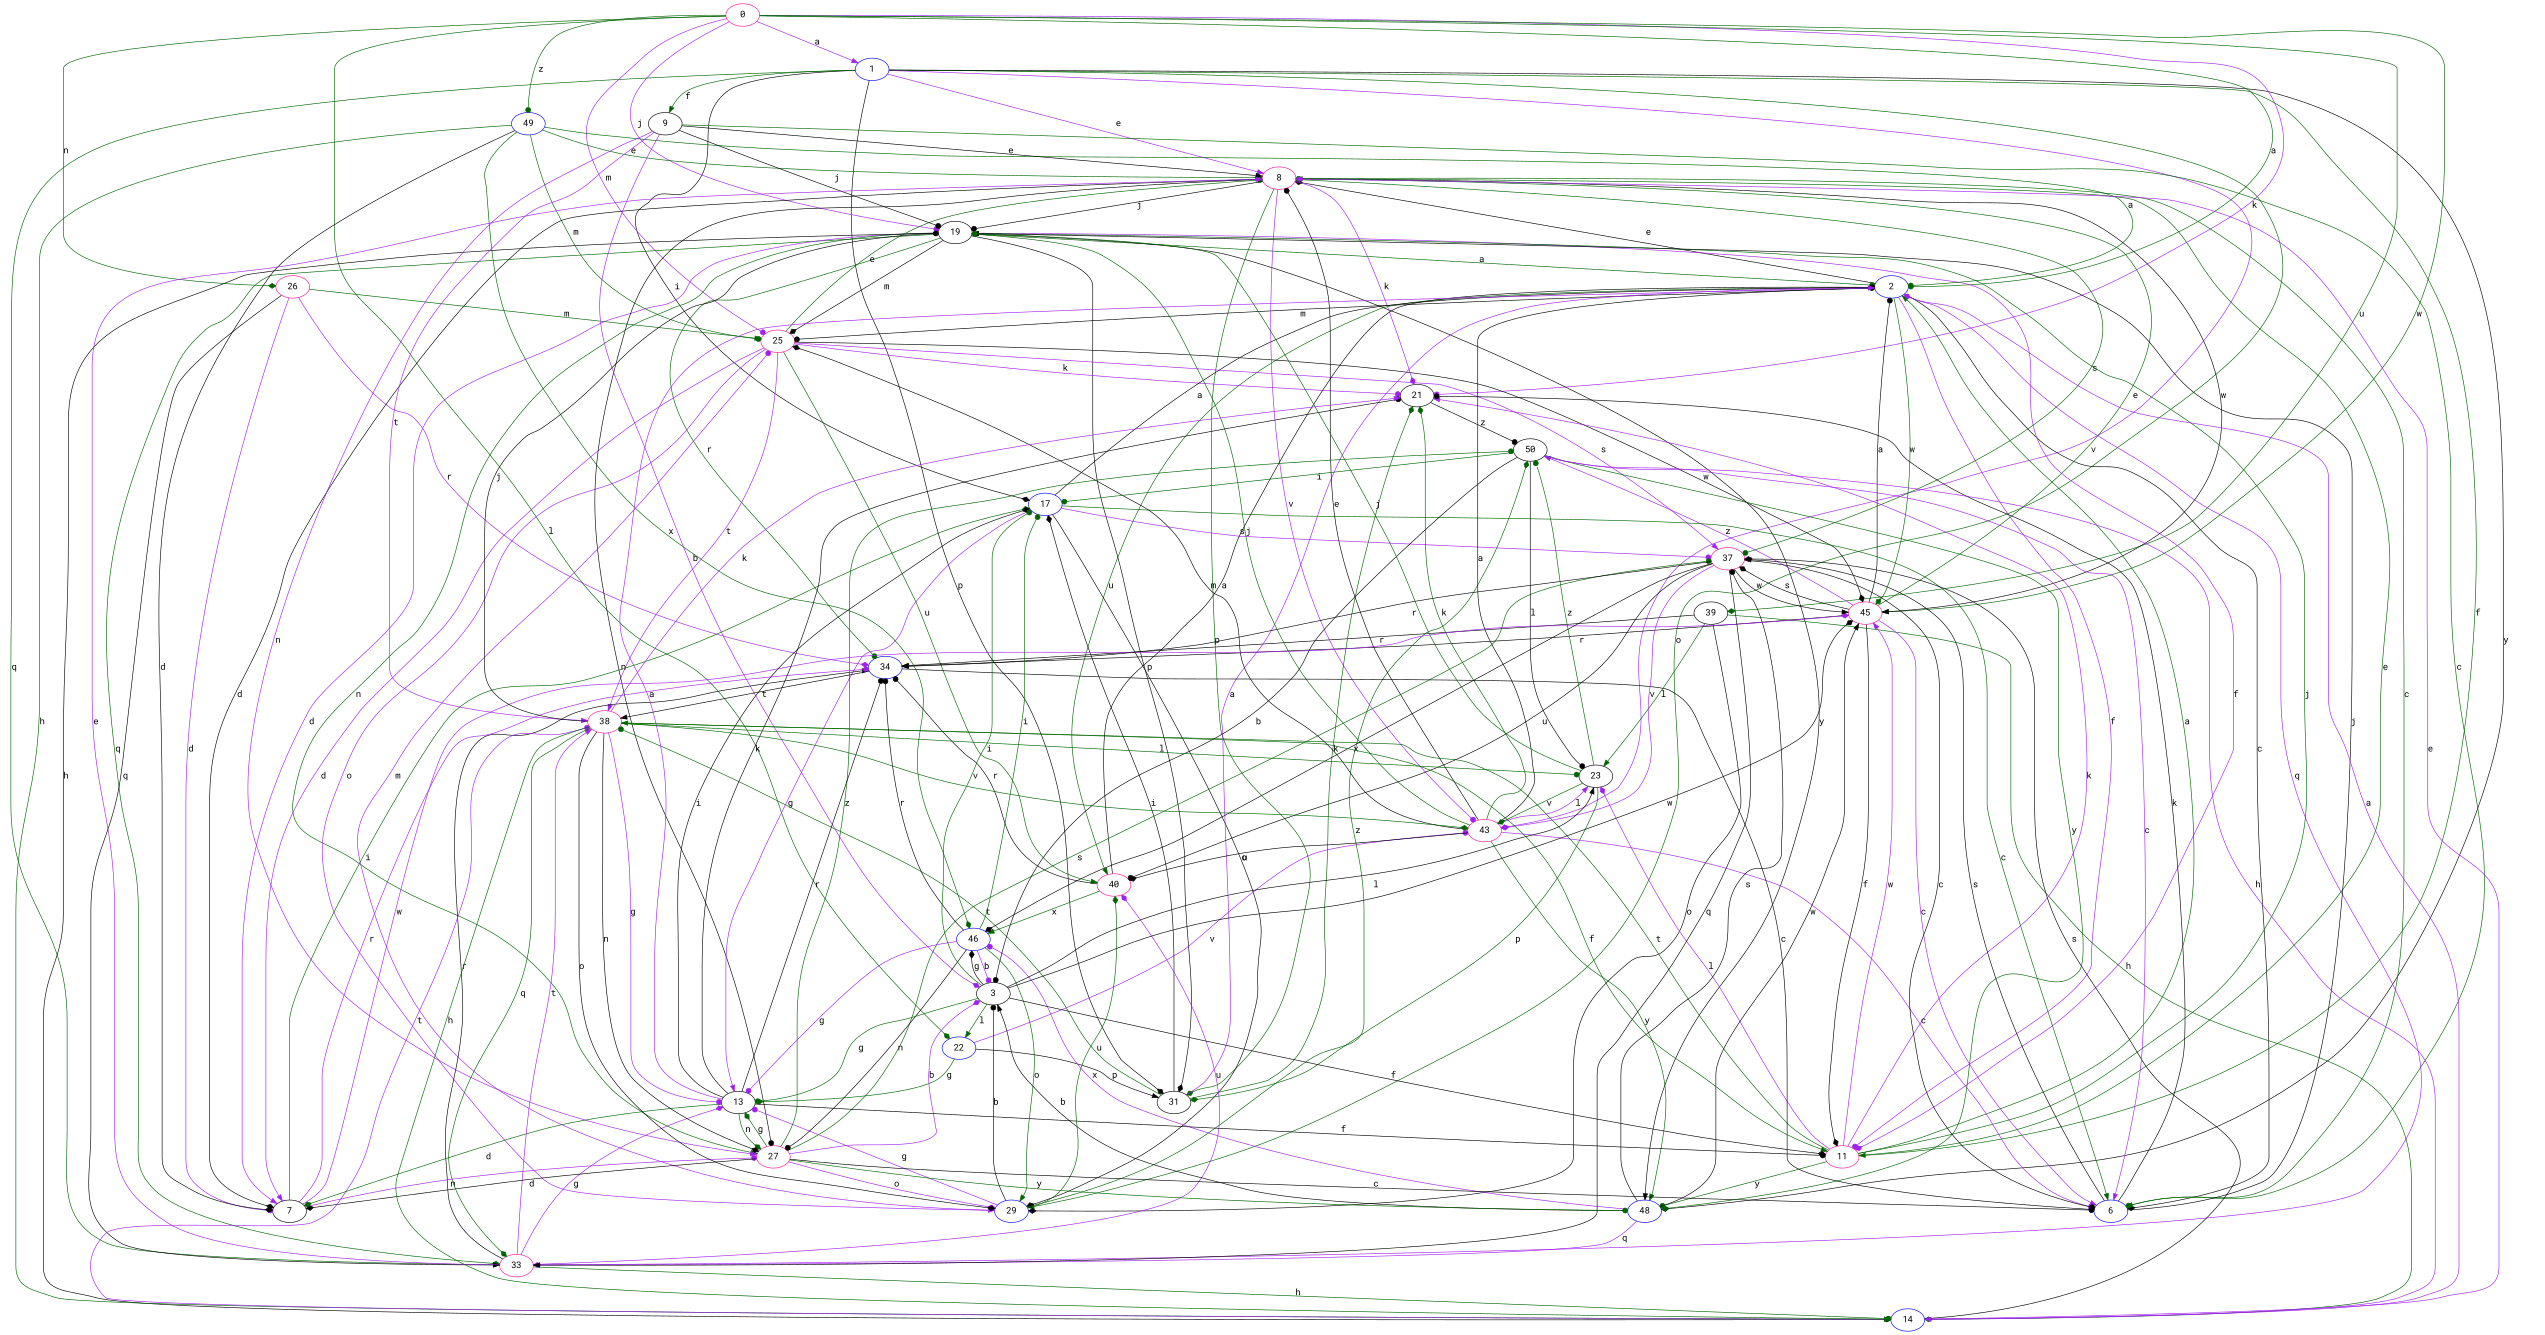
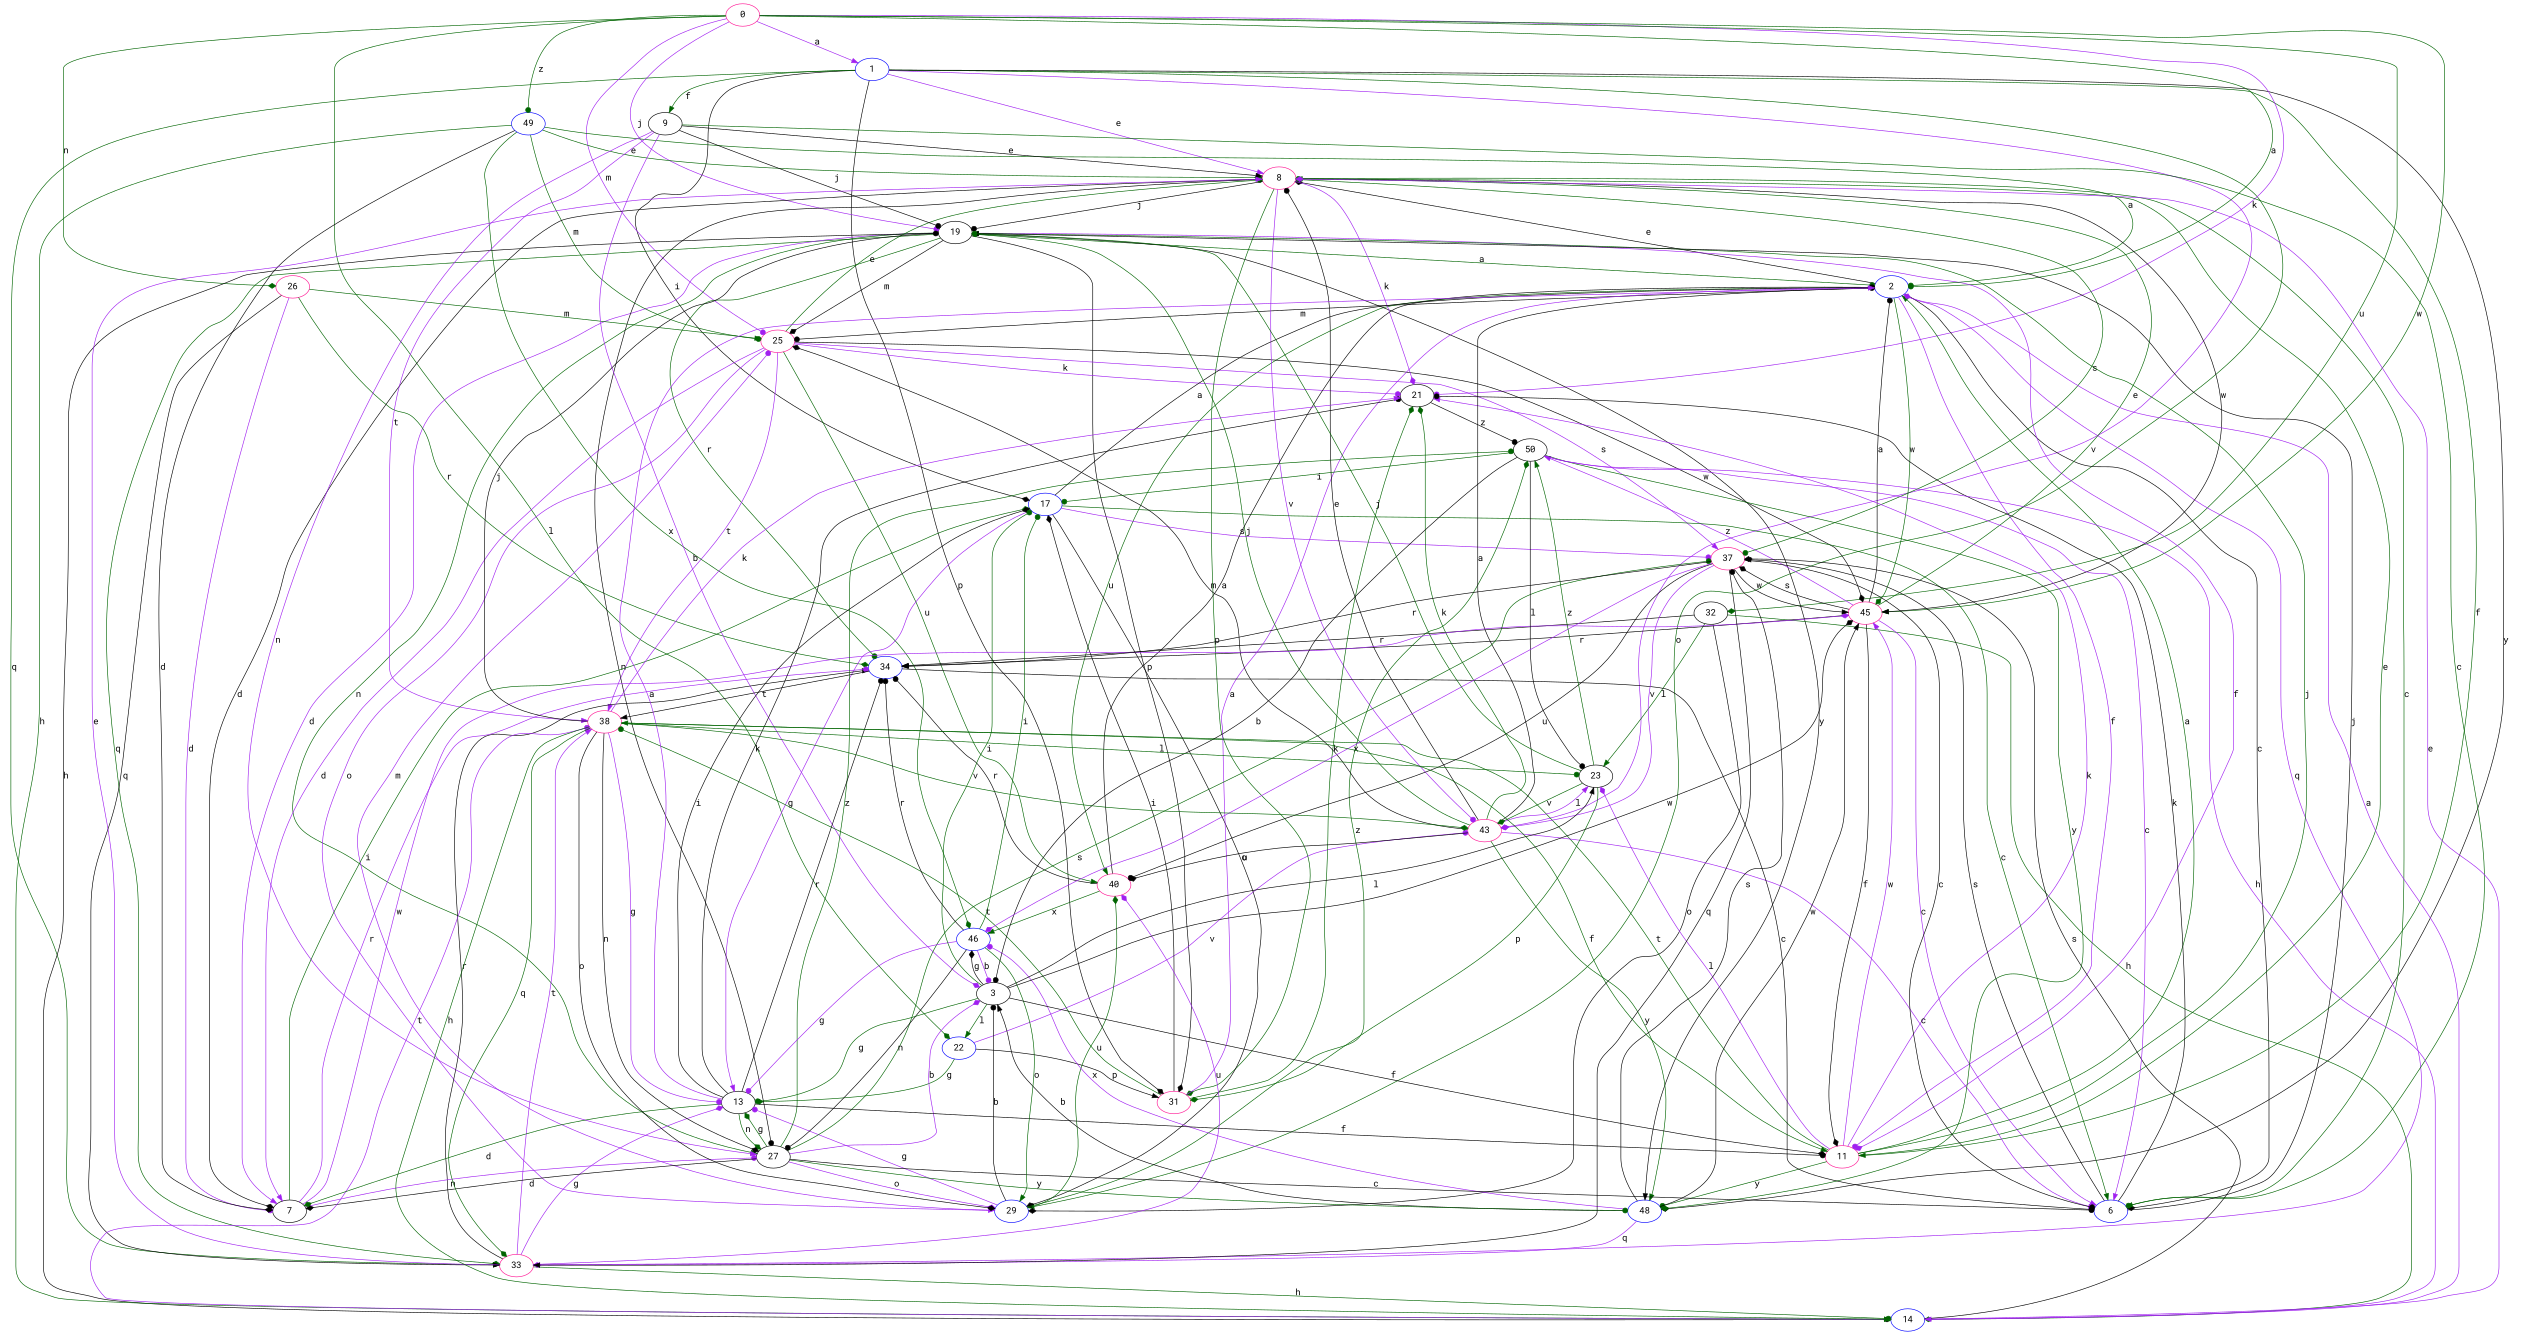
(530, 552) -> (530, 552)
(1711, 613) -> (1711, 613)
(1566, 616) -> (1566, 616)
(1370, 736) -> (1370, 736)
(1174, 1102) -> (1174, 1102)
(773, 1157) -> (773, 1157)
